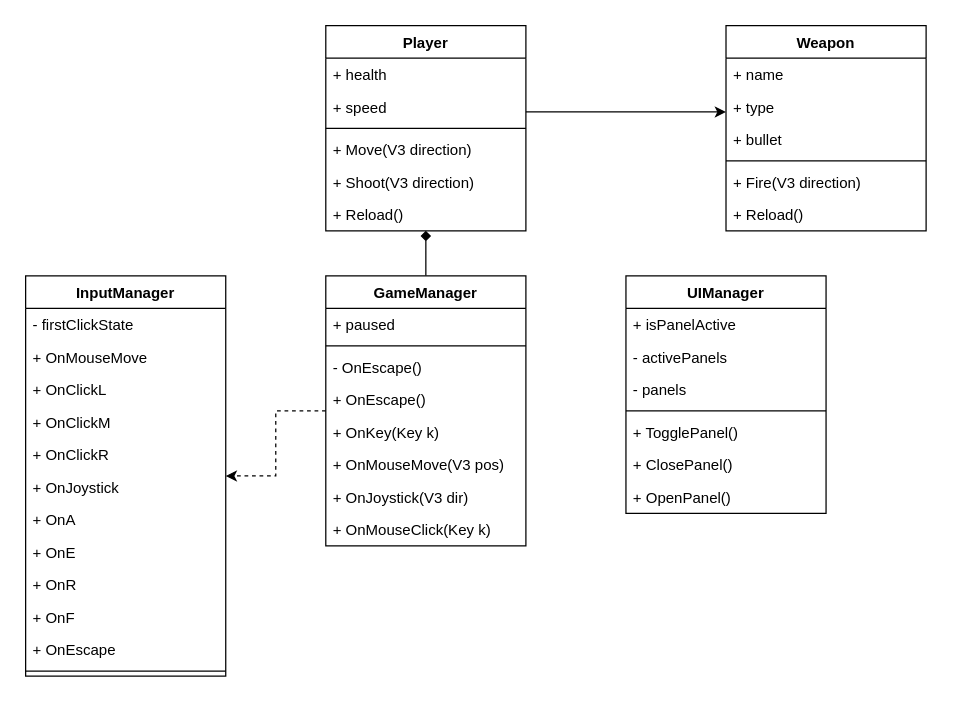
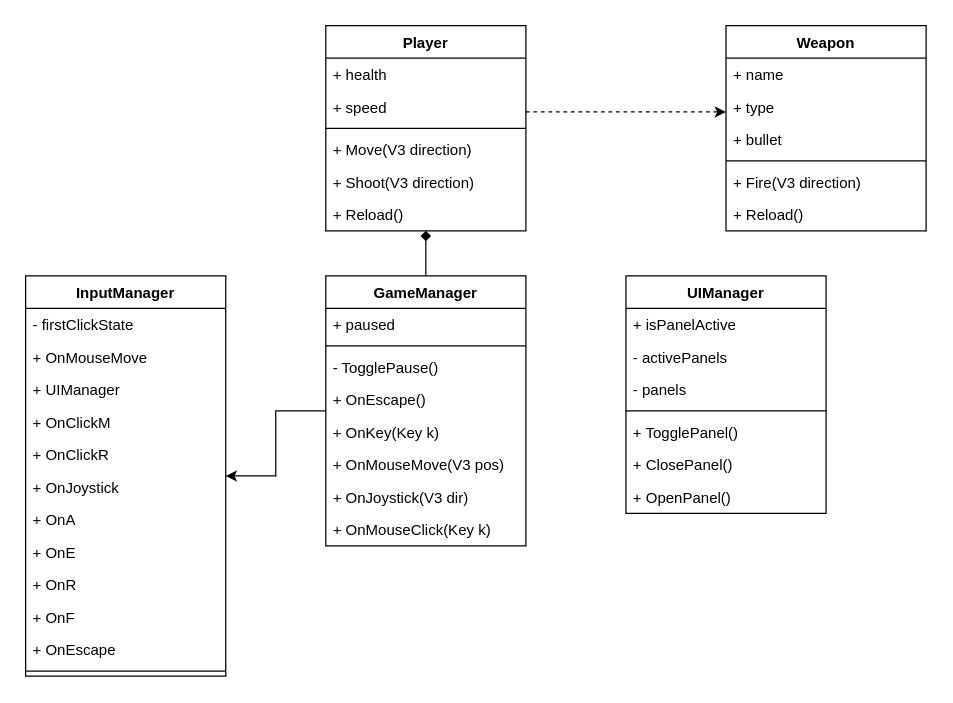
(621, 112) -> (621, 112)
(381, 368) -> (392, 368)
(69, 390) -> (77, 390)
(276, 441) -> (276, 441)
